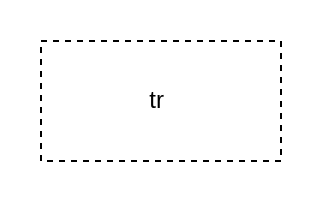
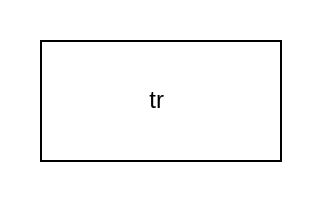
(161, 101) -> (161, 101)
